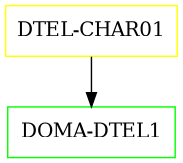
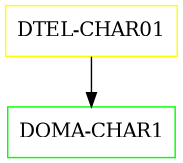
(91, 132) -> (91, 132)
